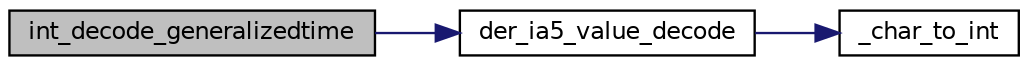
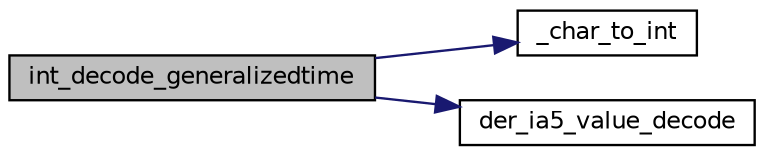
(785, 33) -> (434, 52)
